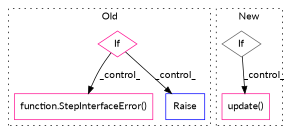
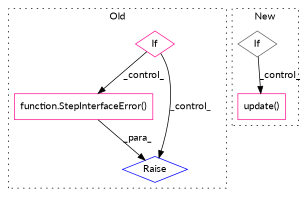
(185, 107) -> (155, 169)
none -> (119, 138)
